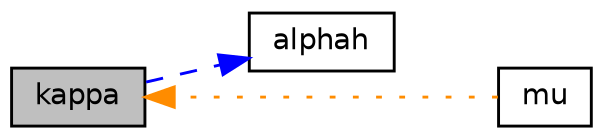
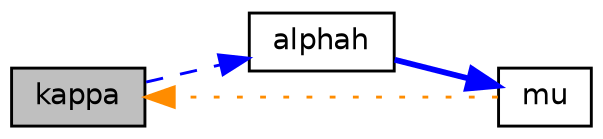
none -> (432, 69)
